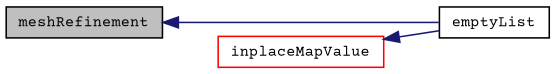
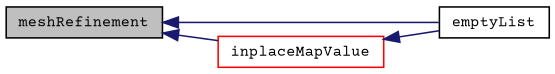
none -> (198, 38)
